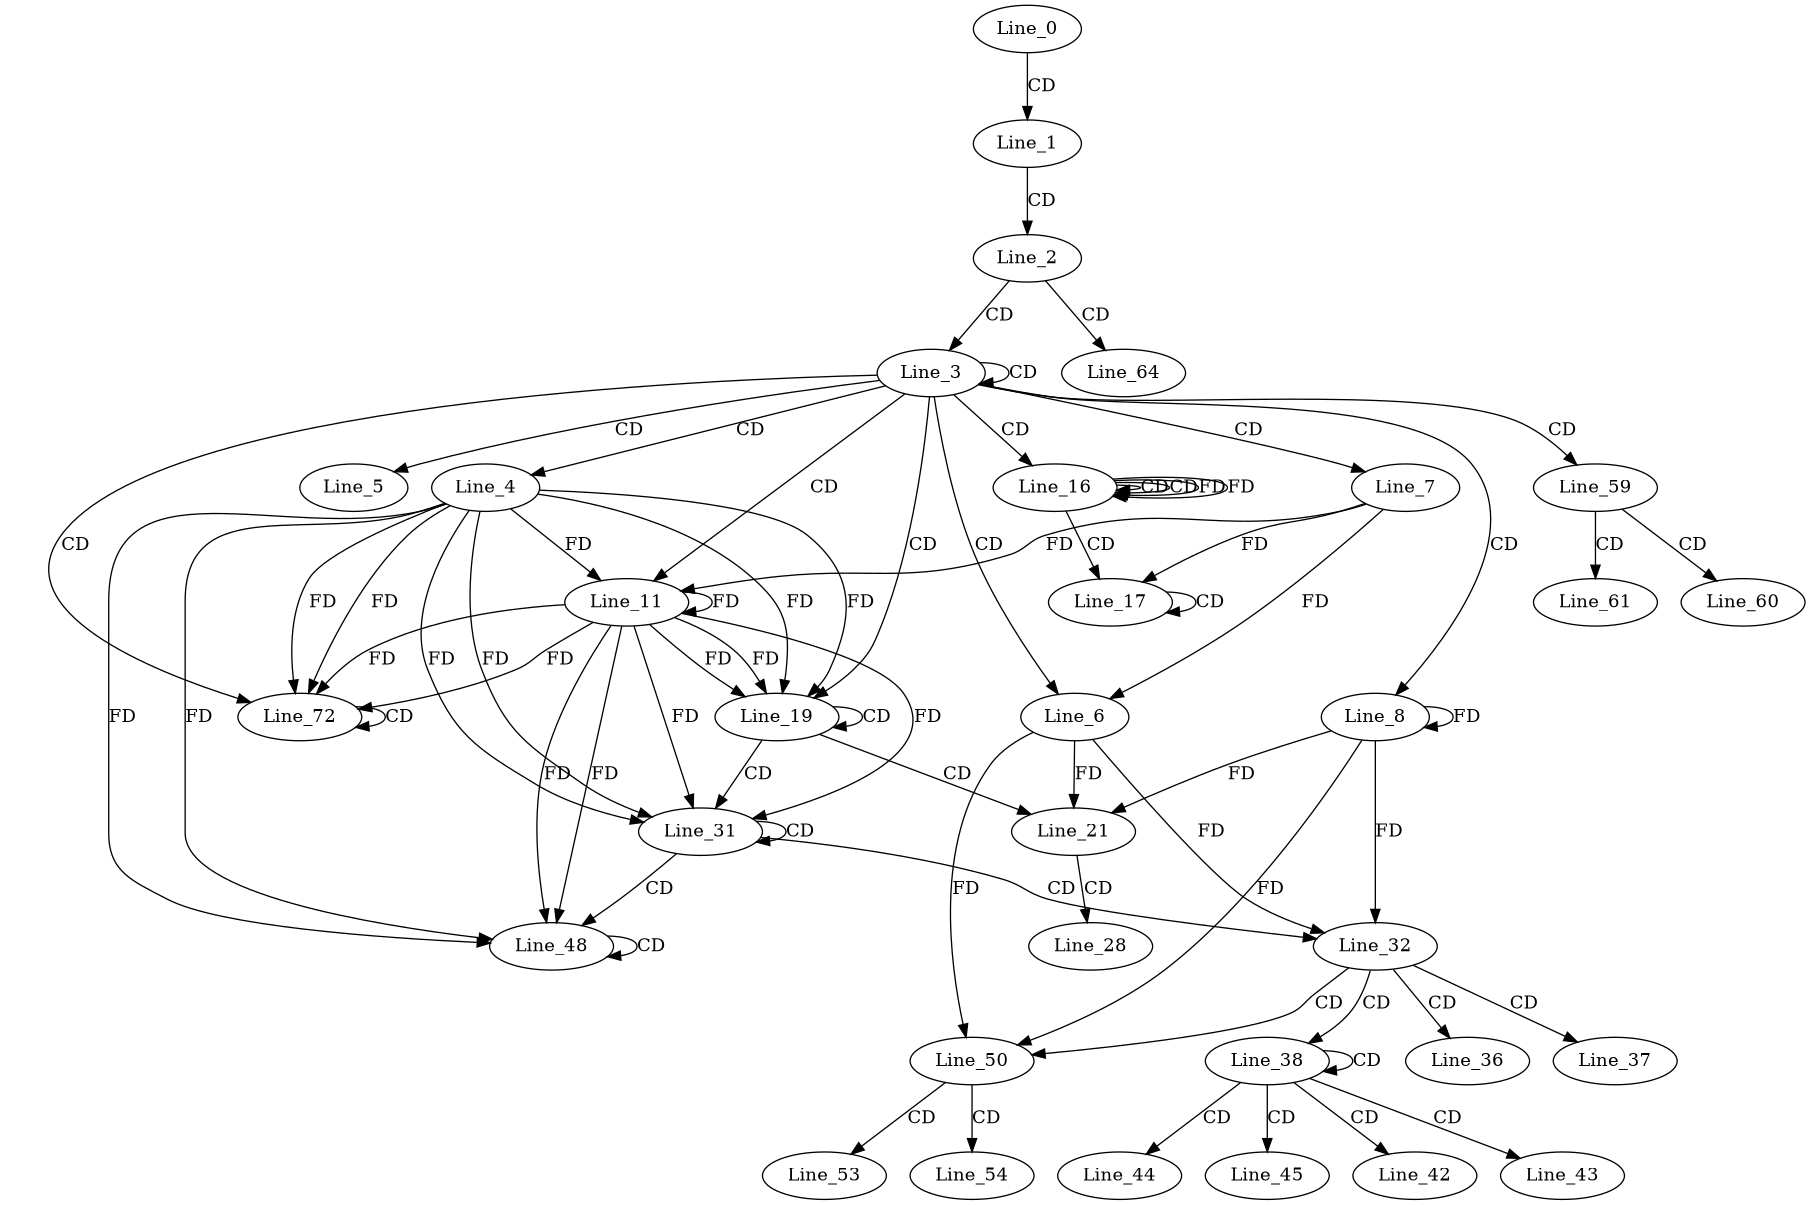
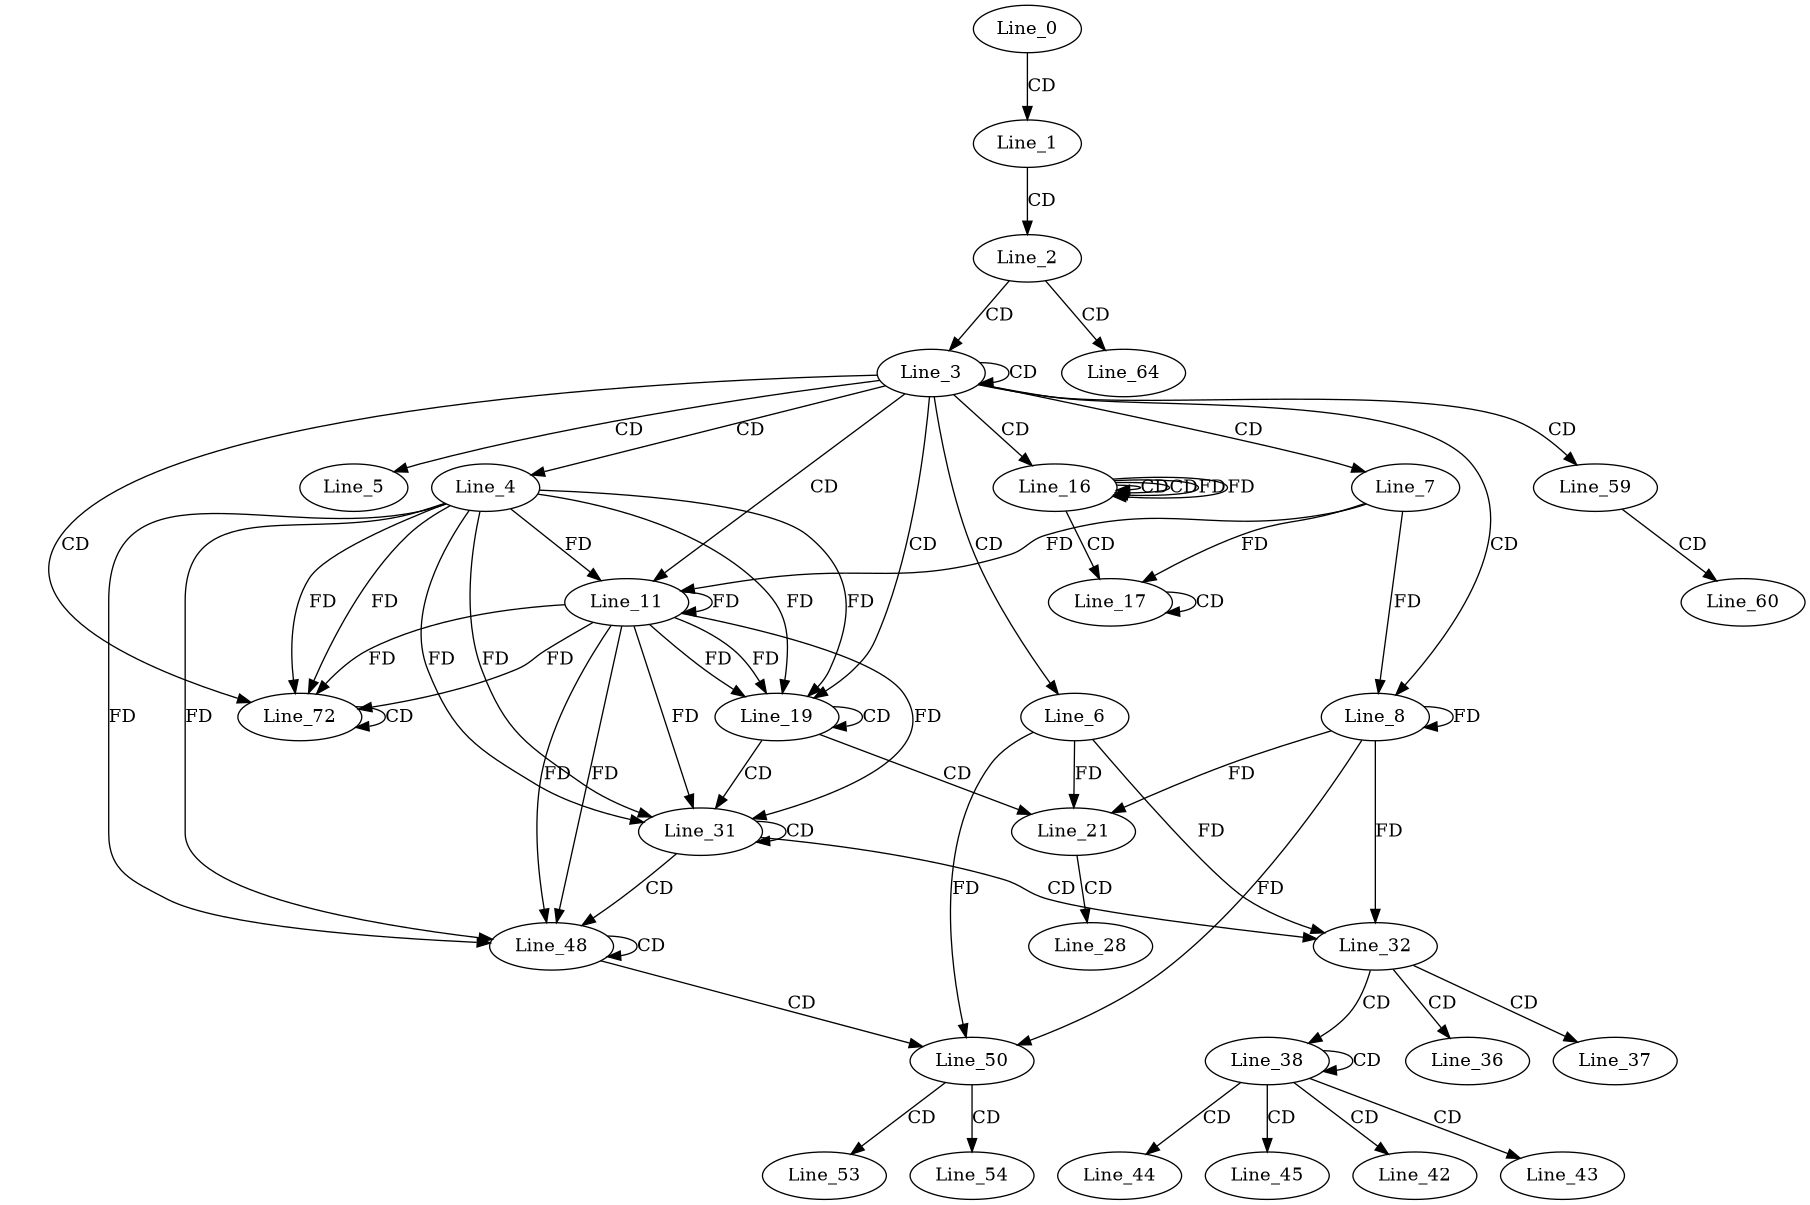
(1596, 602) -> none
(1259, 610) -> (1391, 596)
(1206, 1034) -> (755, 1002)
